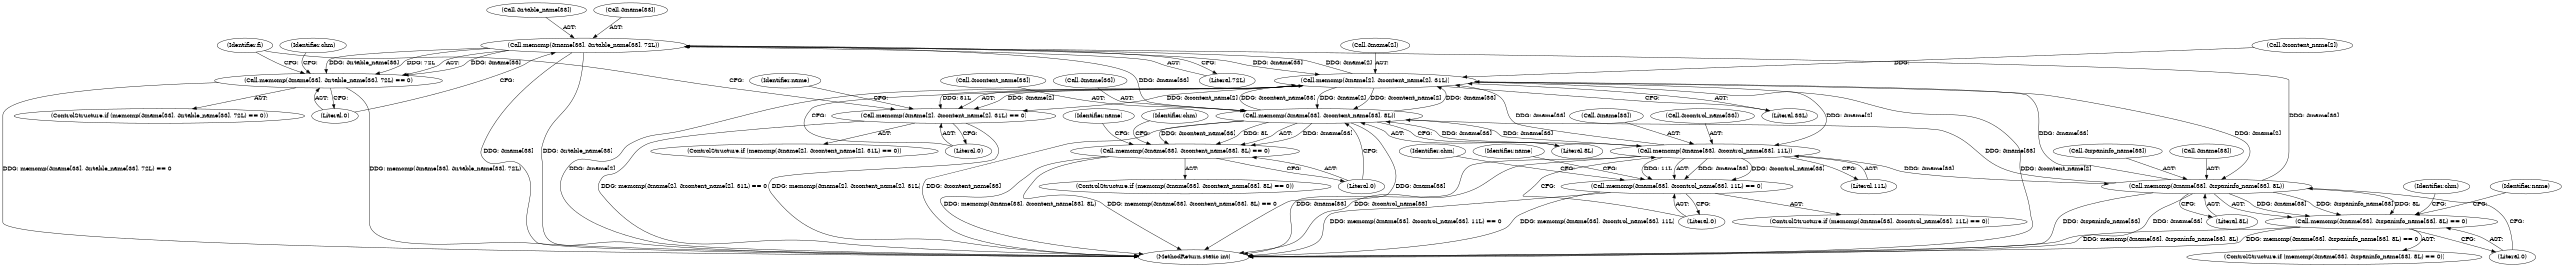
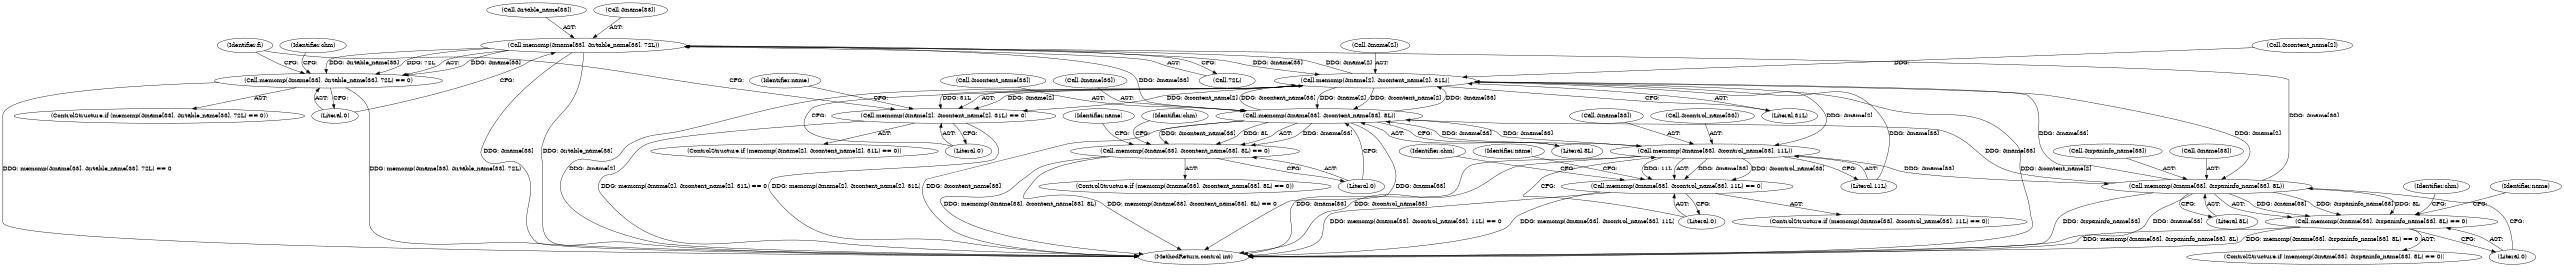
(1227, 81) -> (1227, 81)
(1790, 116) -> (1790, 116)
(1553, 130) -> (1718, 91)
(1194, 257) -> (1194, 257)
